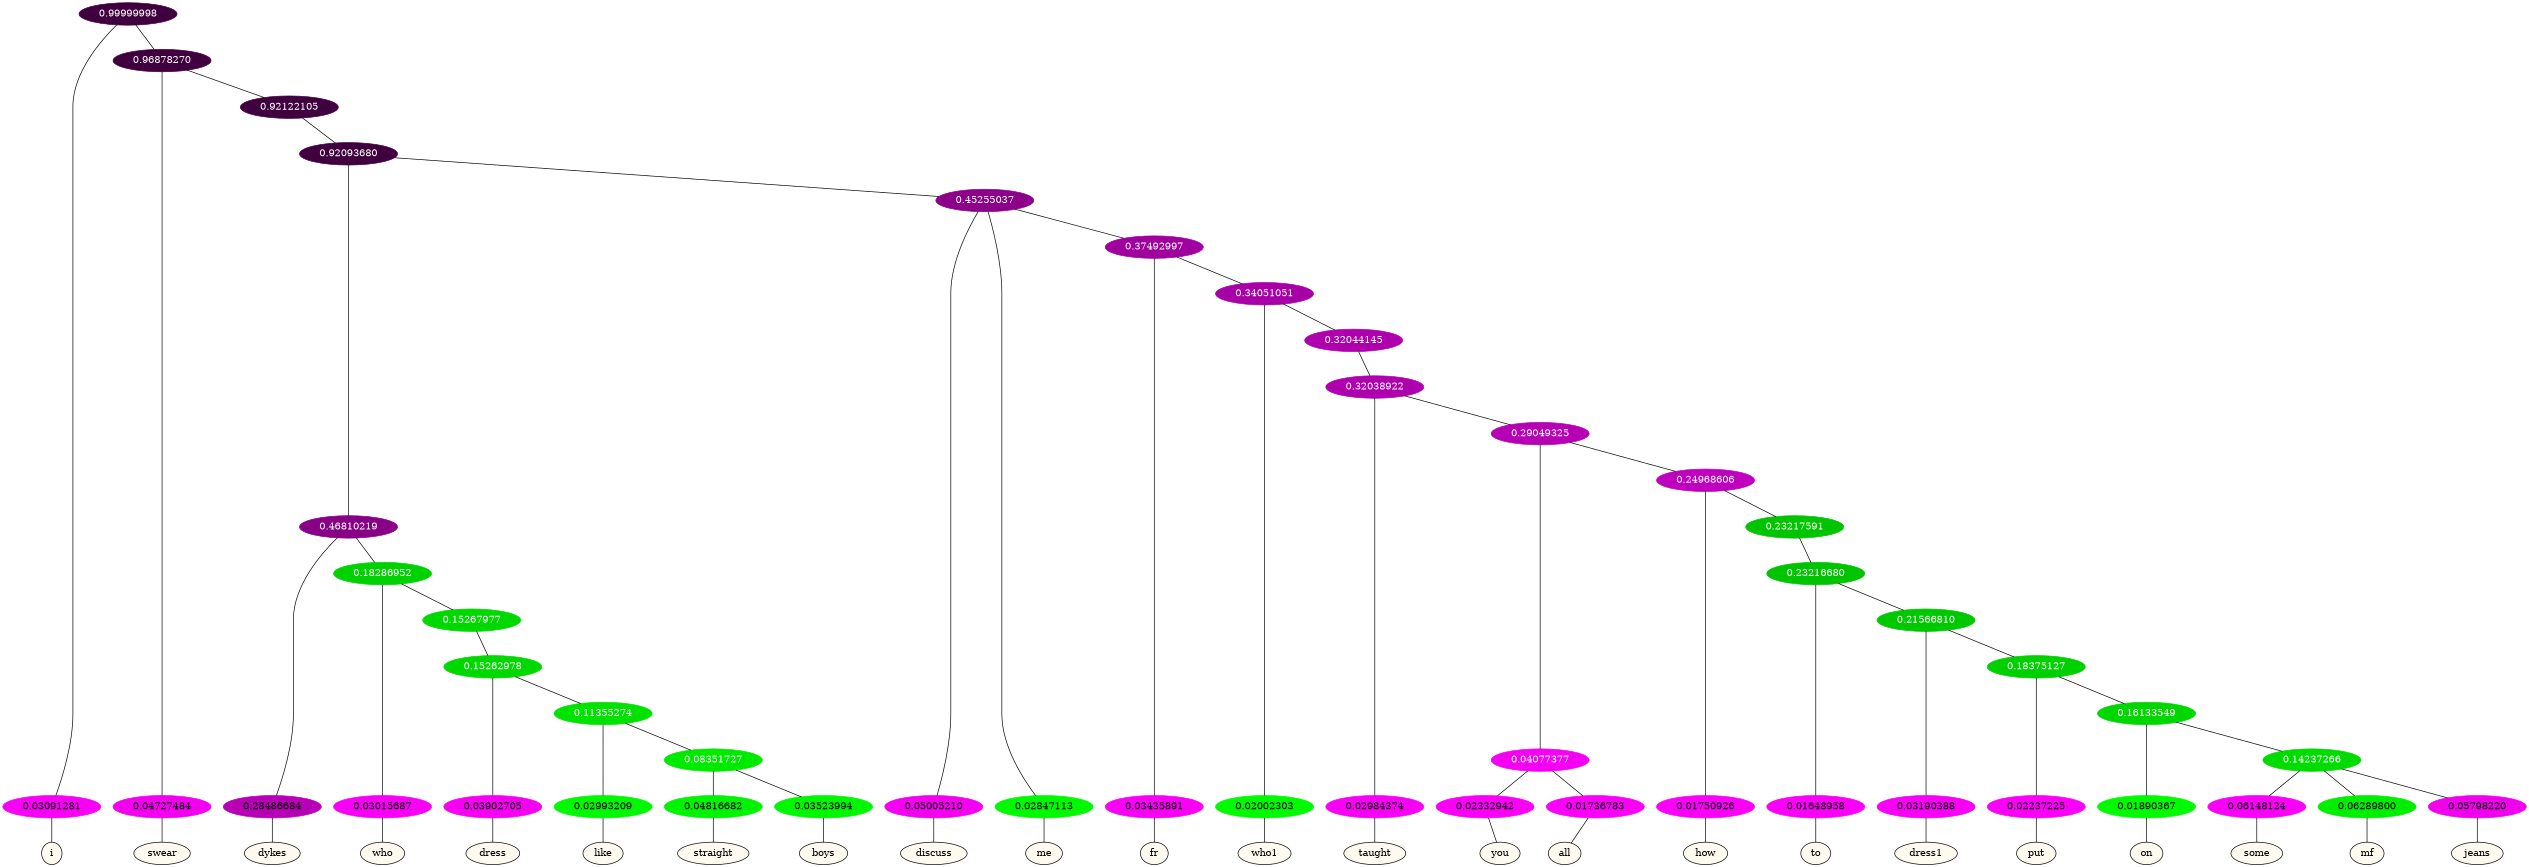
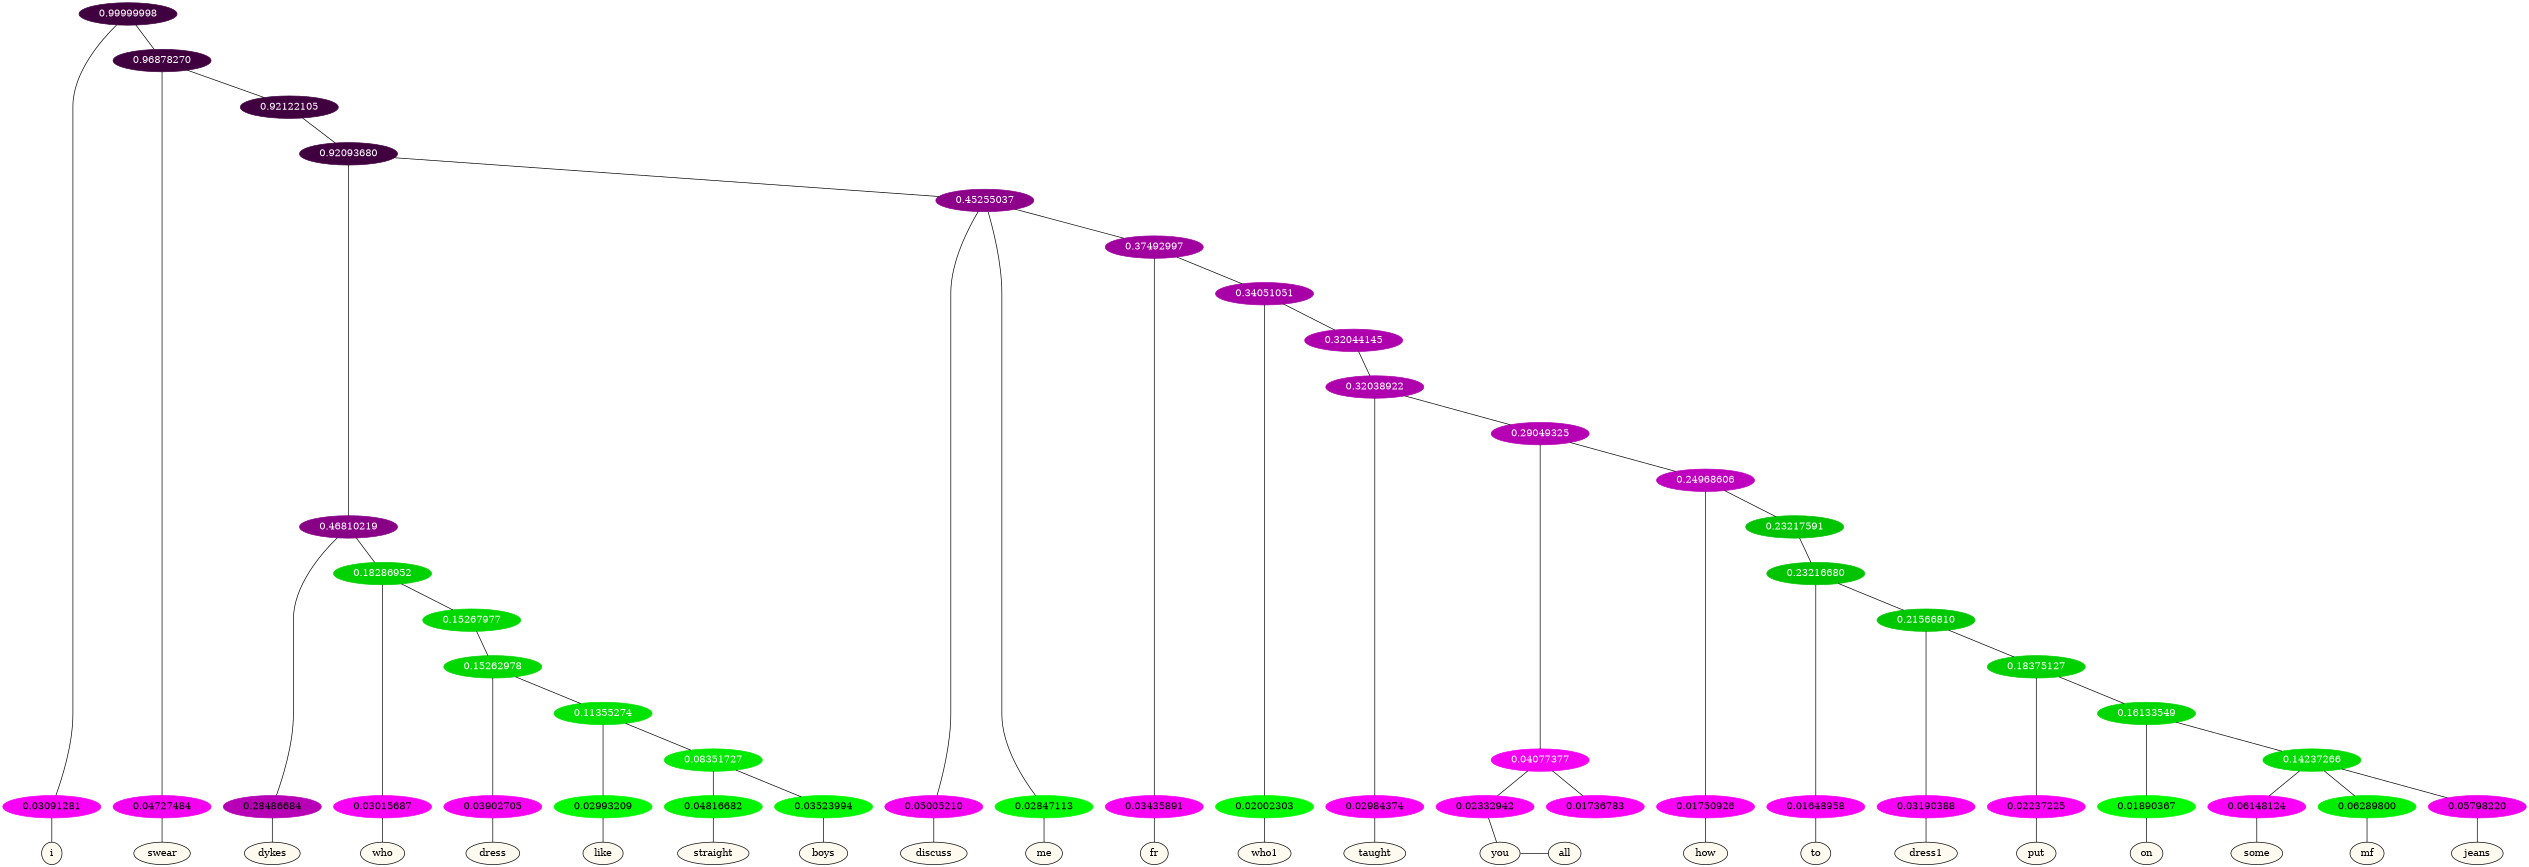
(1580, 831) -> (1534, 853)
